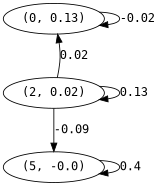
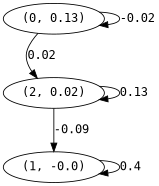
(60, 60) -> (27, 51)
(54, 167) -> (54, 167)
